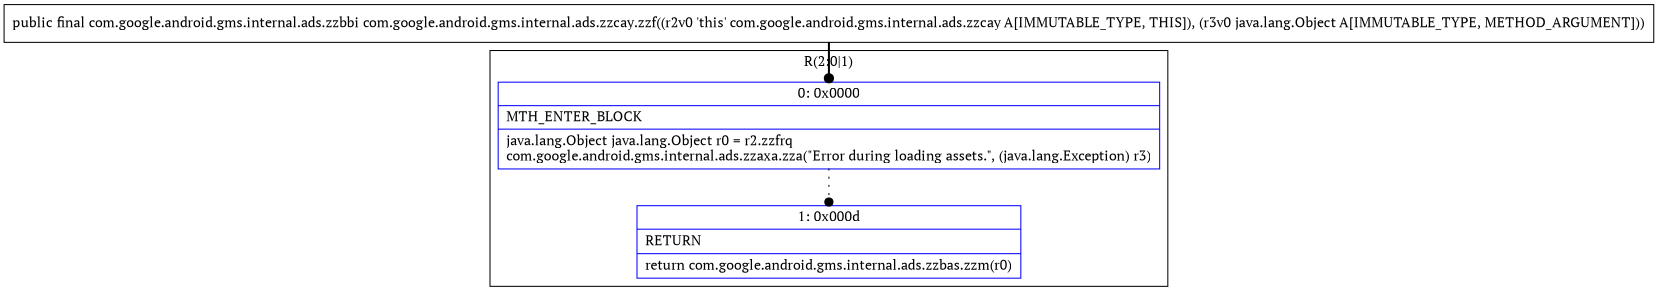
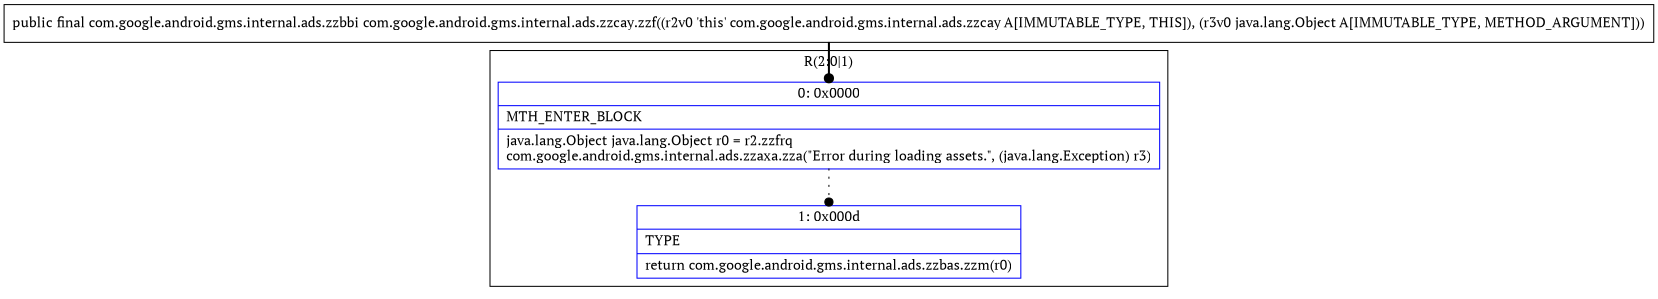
(674, 241) -> (663, 241)
